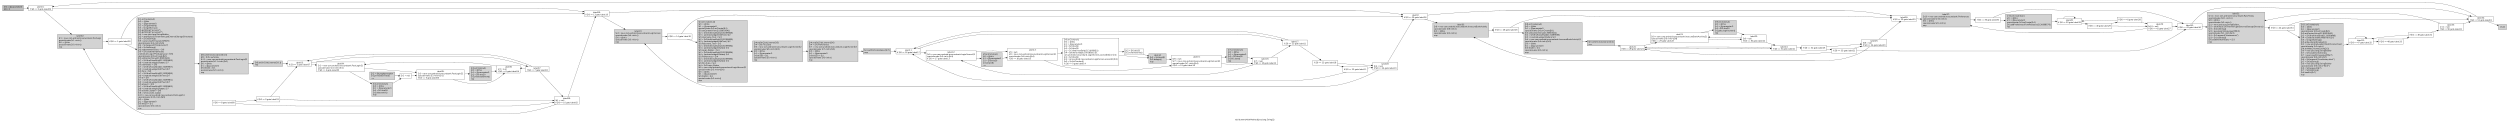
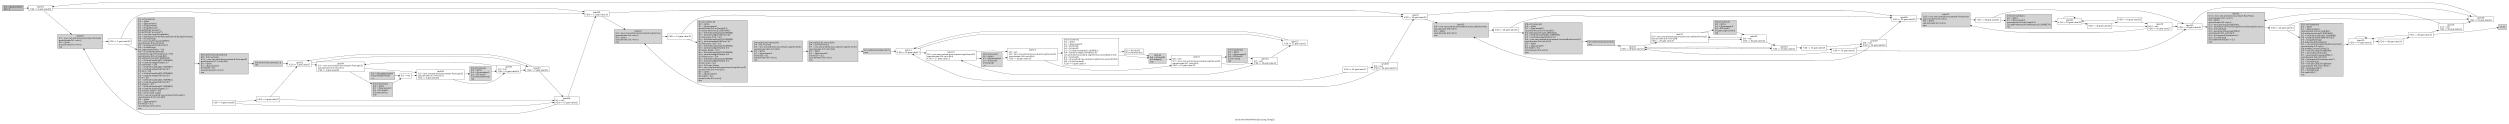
(2493, 23) -> (2465, 32)
(1325, 63) -> none
(523, 68) -> (522, 70)
